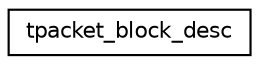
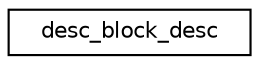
(130, 32) -> (130, 32)
